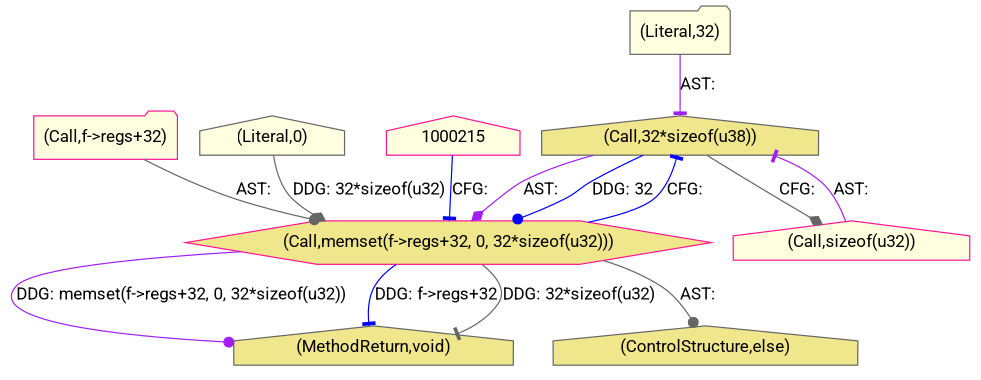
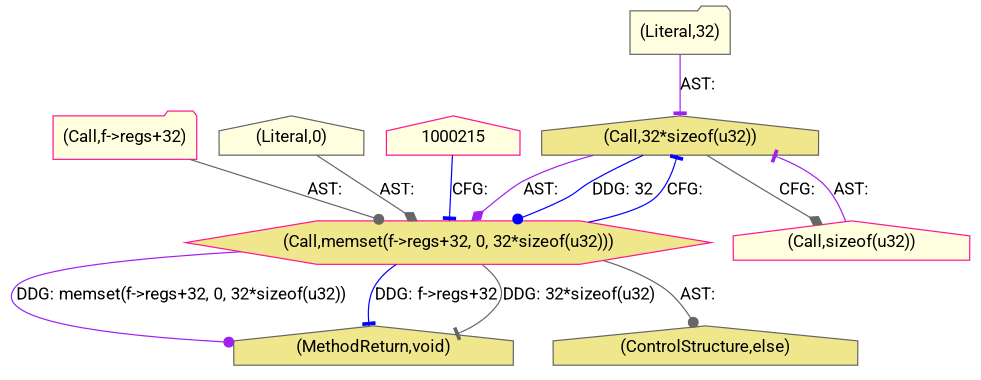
(680, 138) -> (680, 138)
(369, 190) -> (400, 190)
